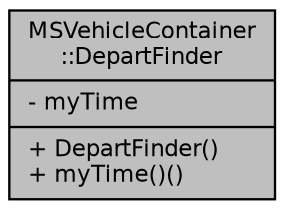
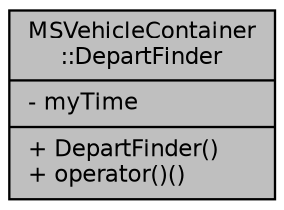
(106, 175) -> (107, 175)
